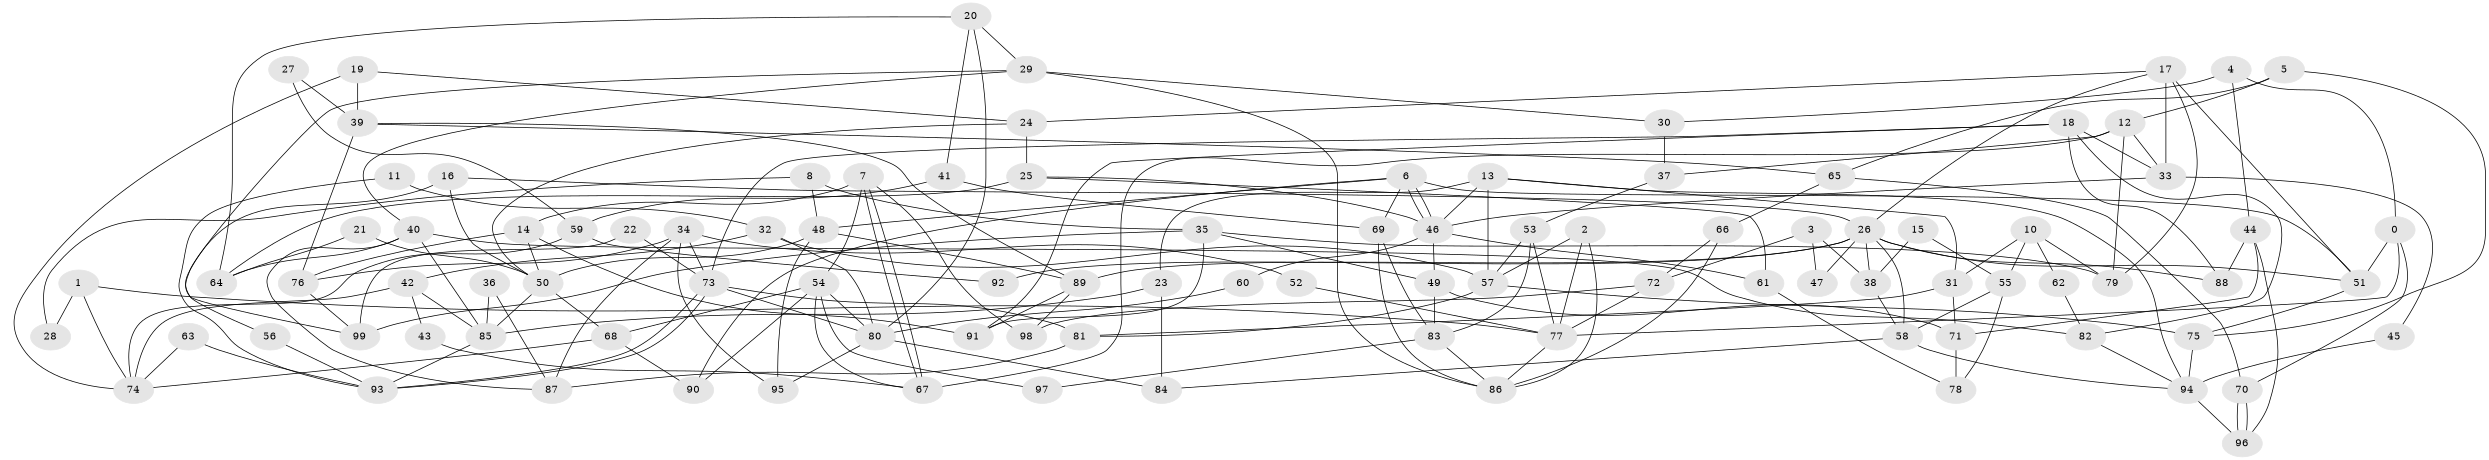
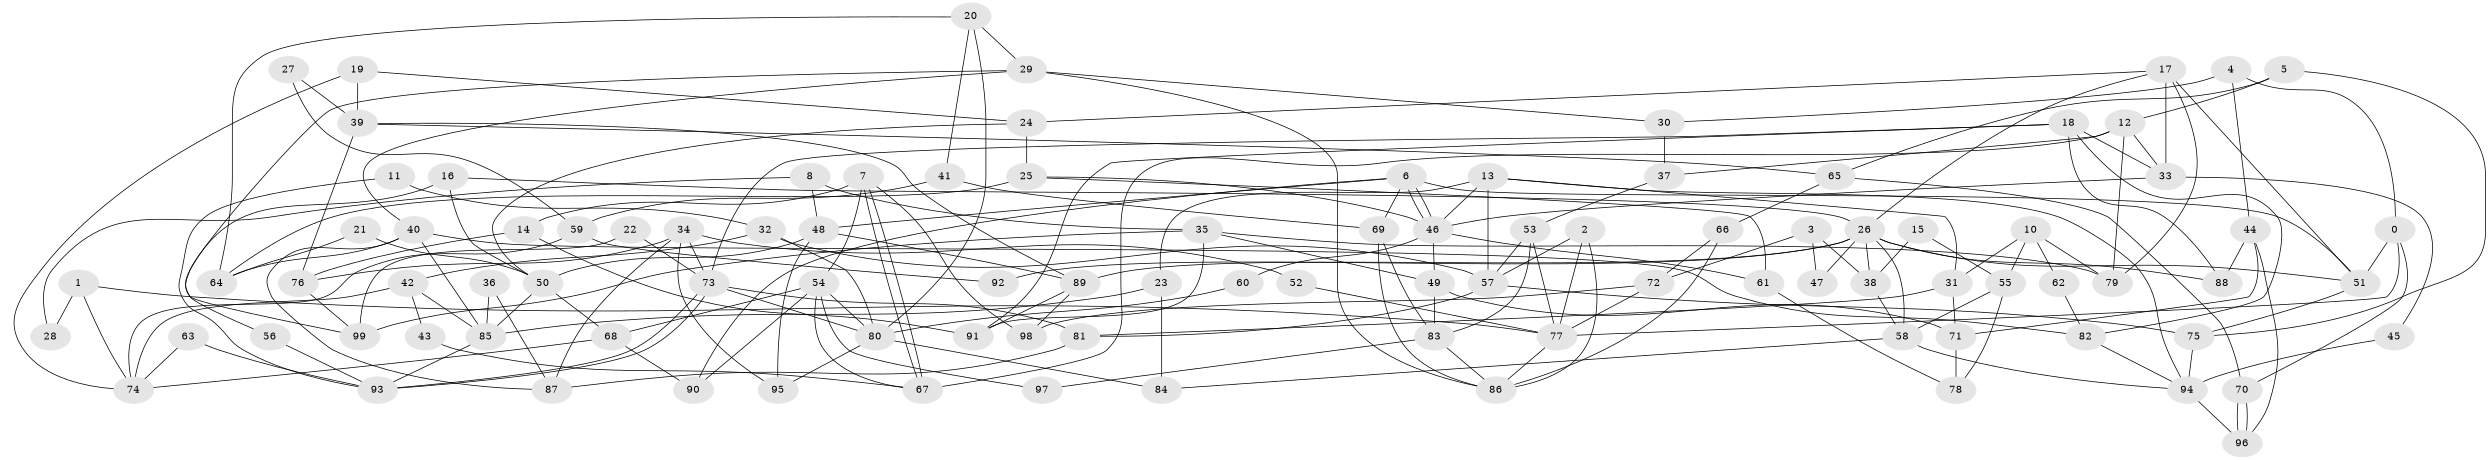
(533, 256) -> none
